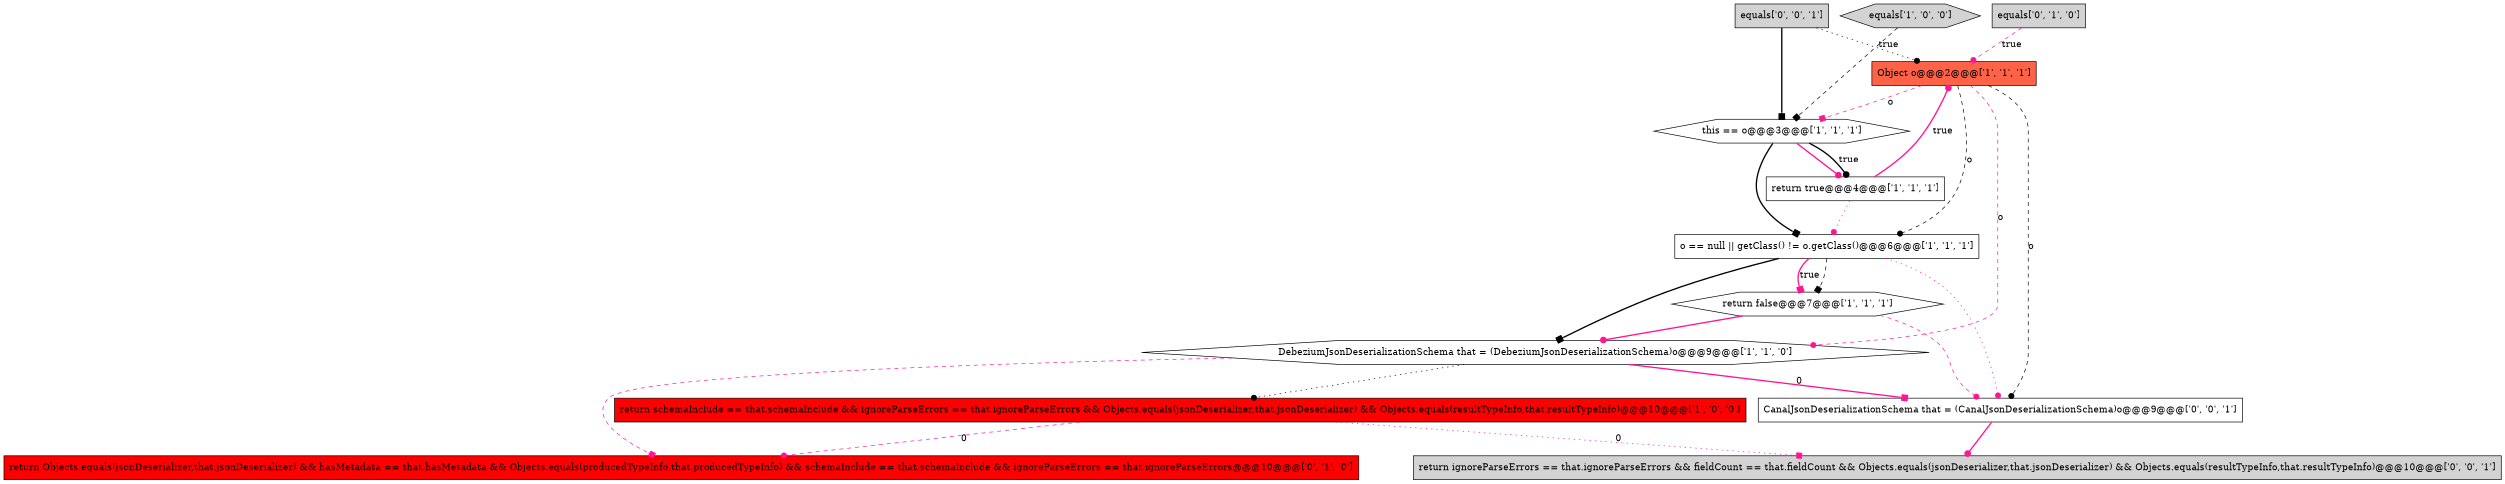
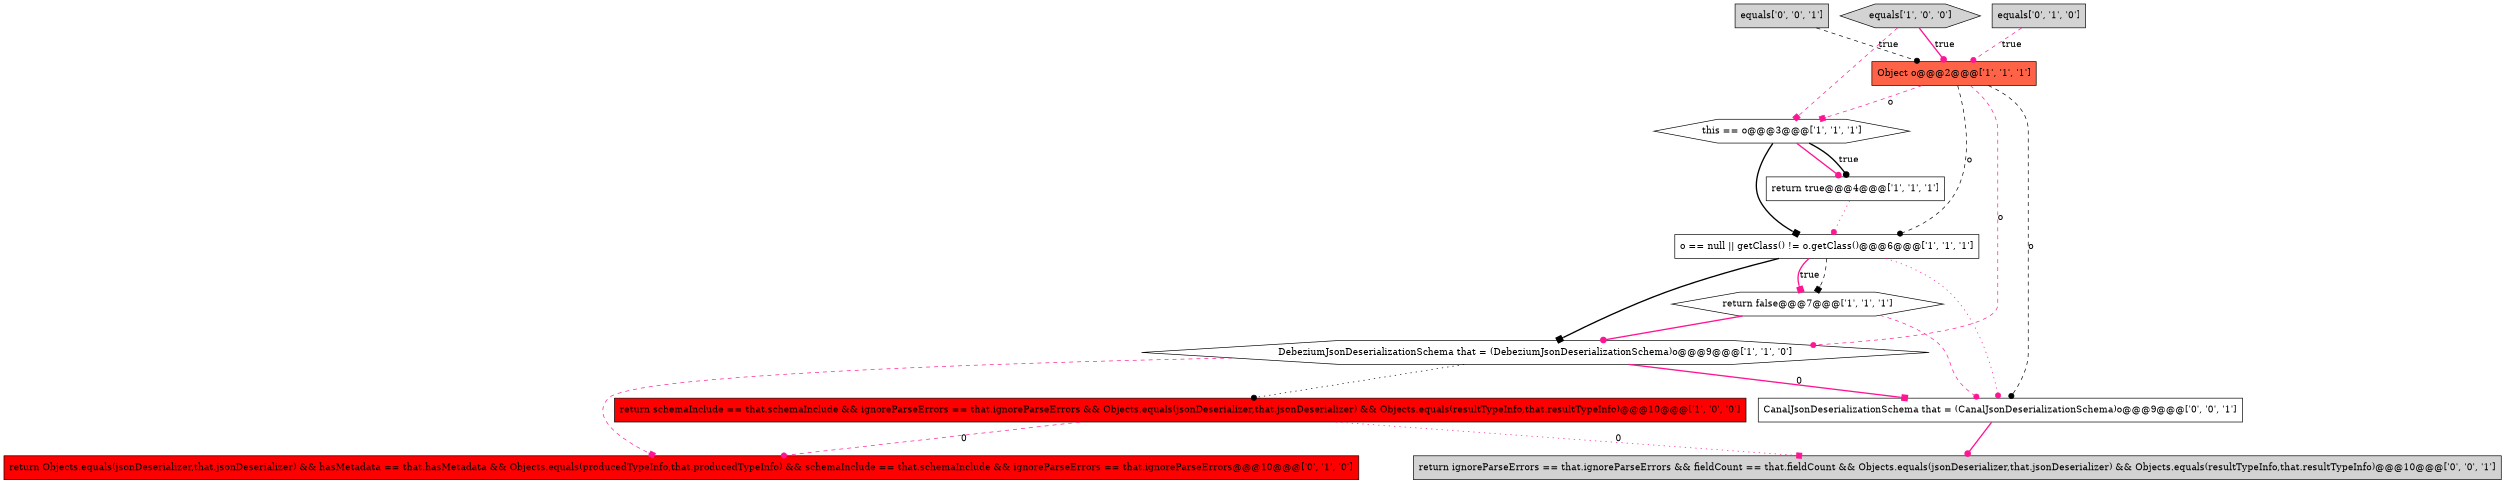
(1865, 44) -> (1865, 44)
(1782, 70) -> none
(1849, 71) -> (1849, 71)
(1918, 140) -> (1931, 43)
